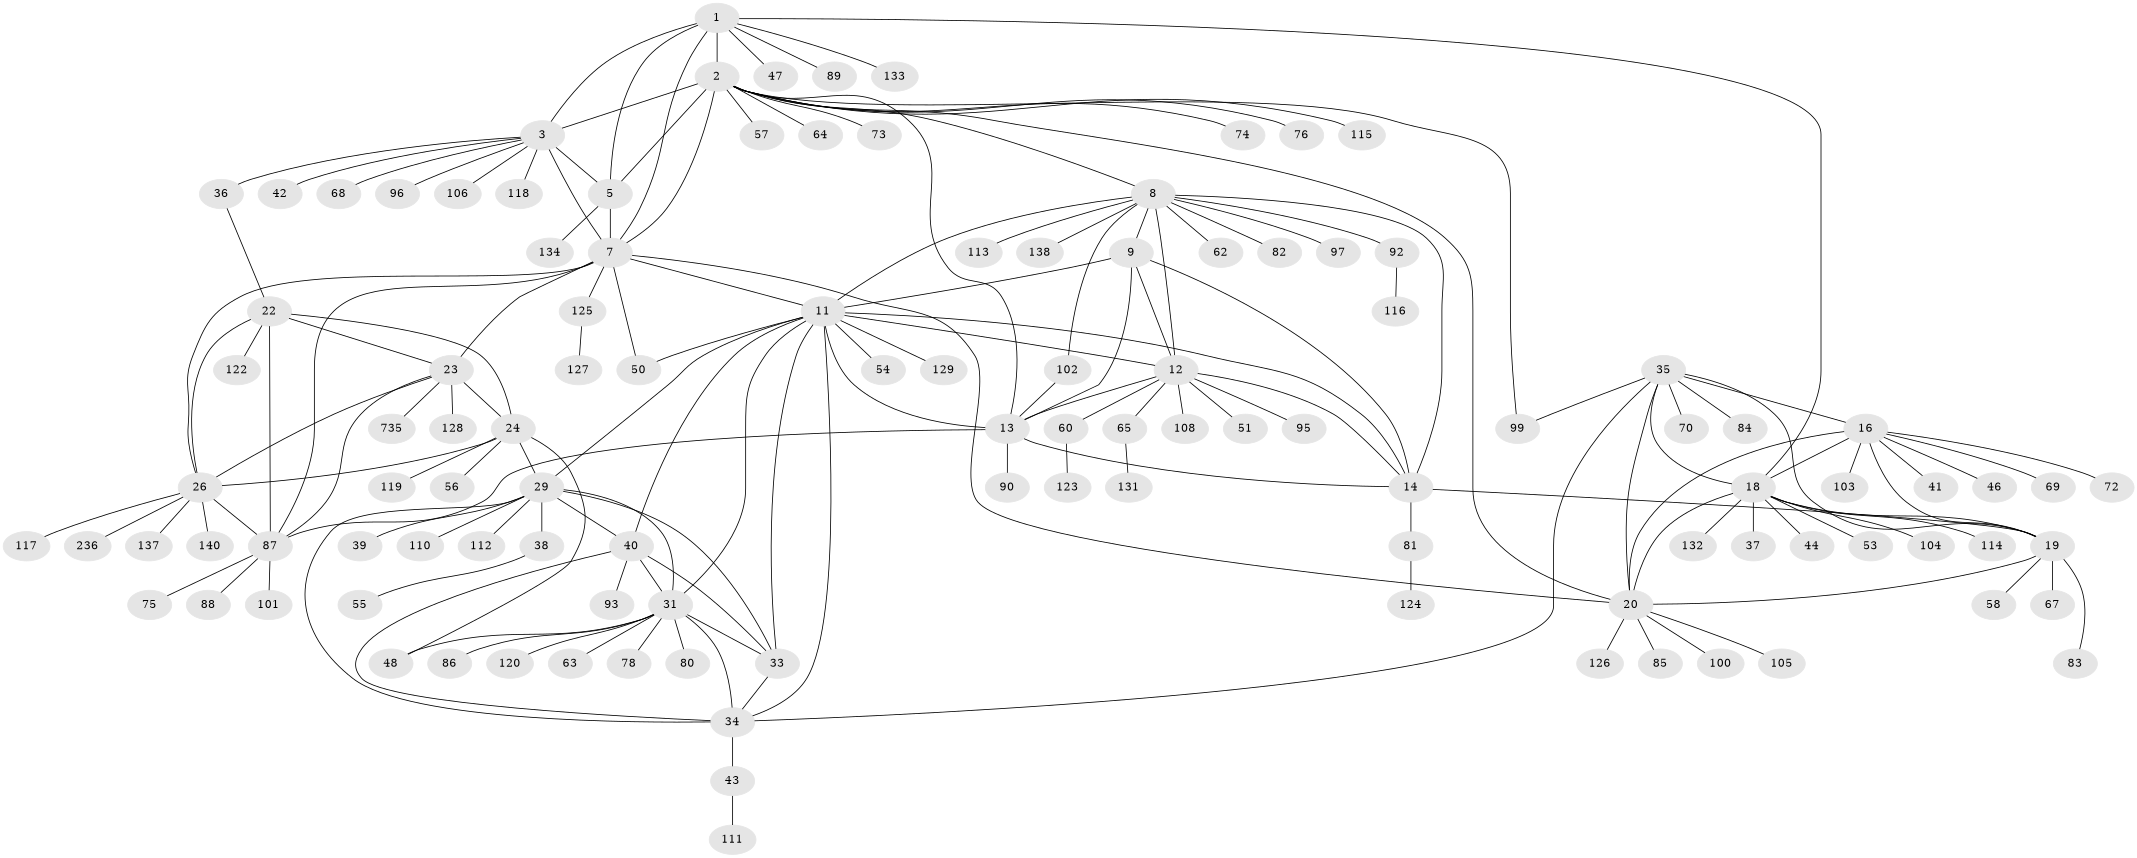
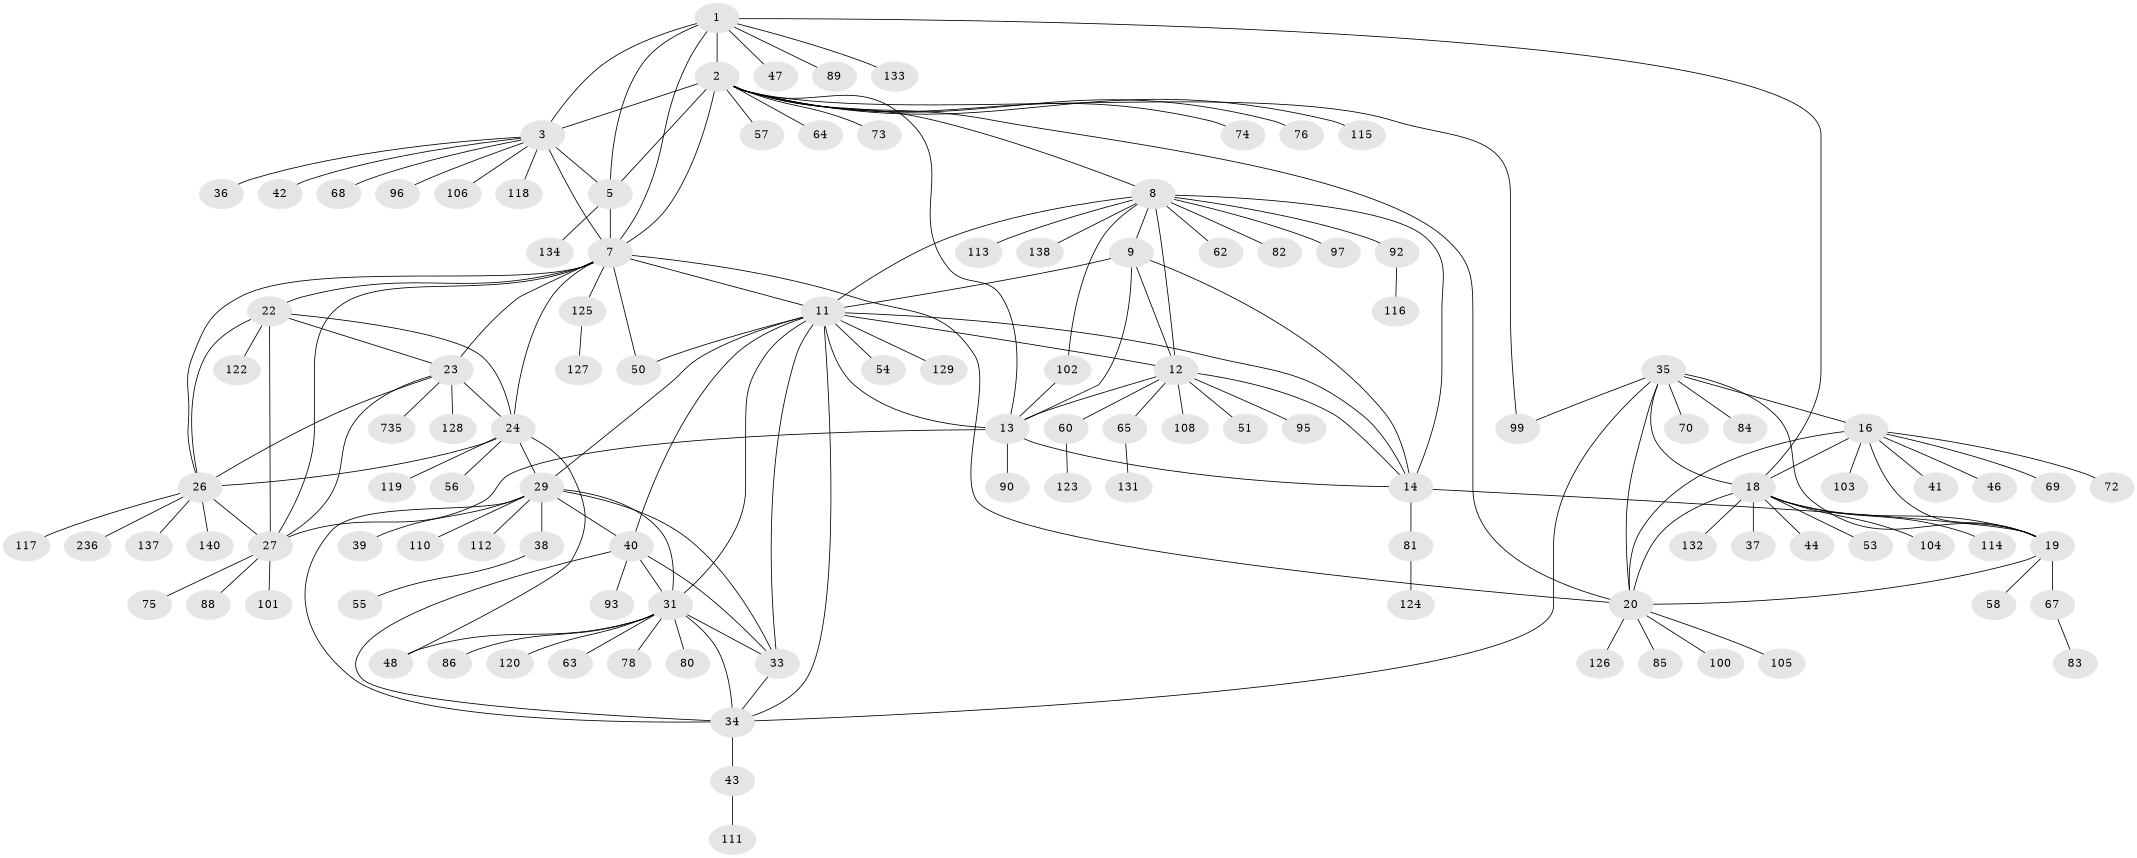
(245, 253) -> (401, 283)
none -> (535, 327)
(270, 546) -> (270, 546)
(2084, 602) -> (2064, 634)
